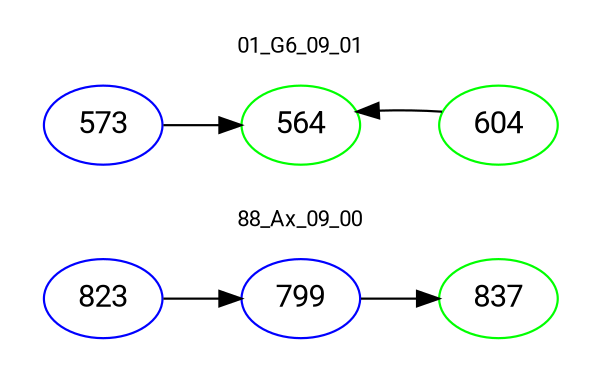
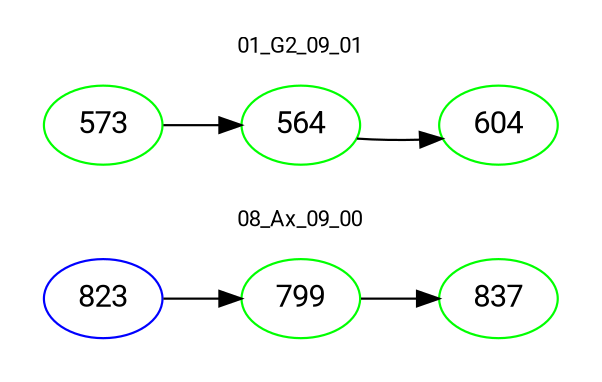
(301, 47) -> (301, 47)
(411, 110) -> (388, 140)
(103, 125) -> (103, 125)
(301, 221) -> (301, 221)
(301, 299) -> (301, 299)
